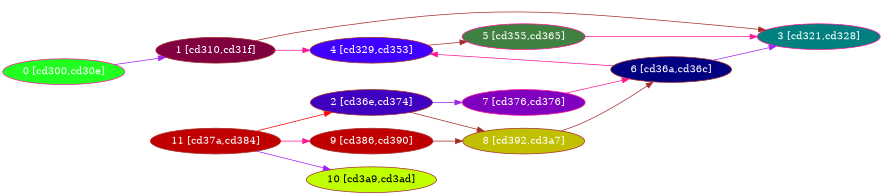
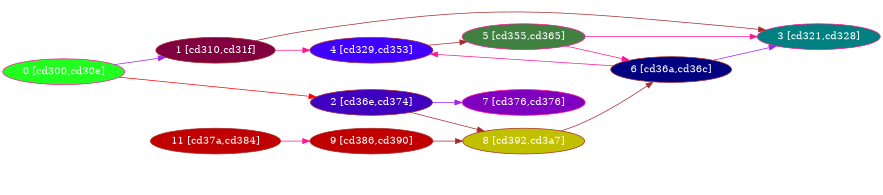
(594, 87) -> (594, 52)
(290, 123) -> (214, 87)
(371, 180) -> none
